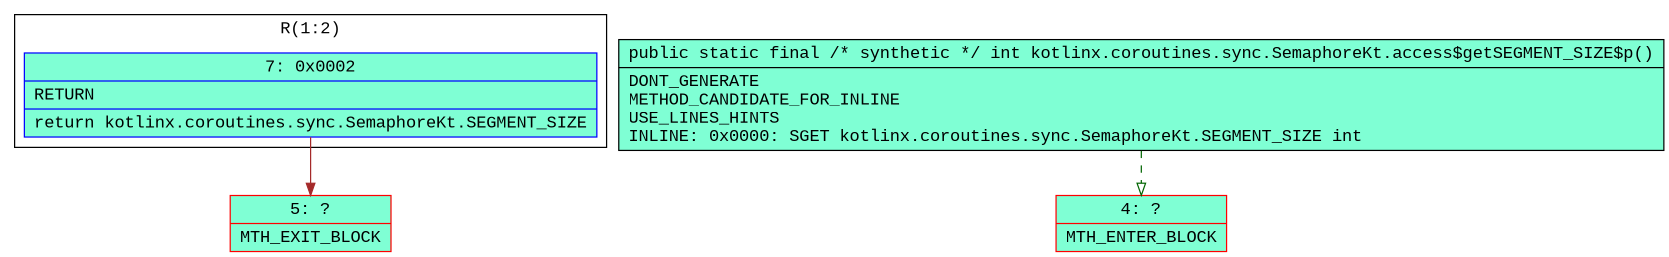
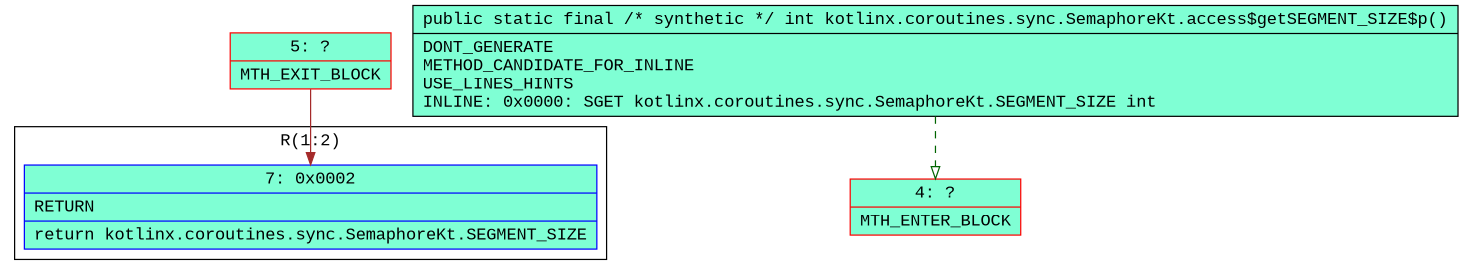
(311, 160) -> (311, 119)
